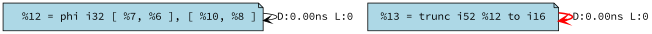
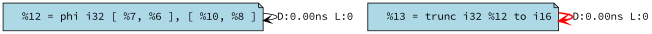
(463, 17) -> (463, 17)
